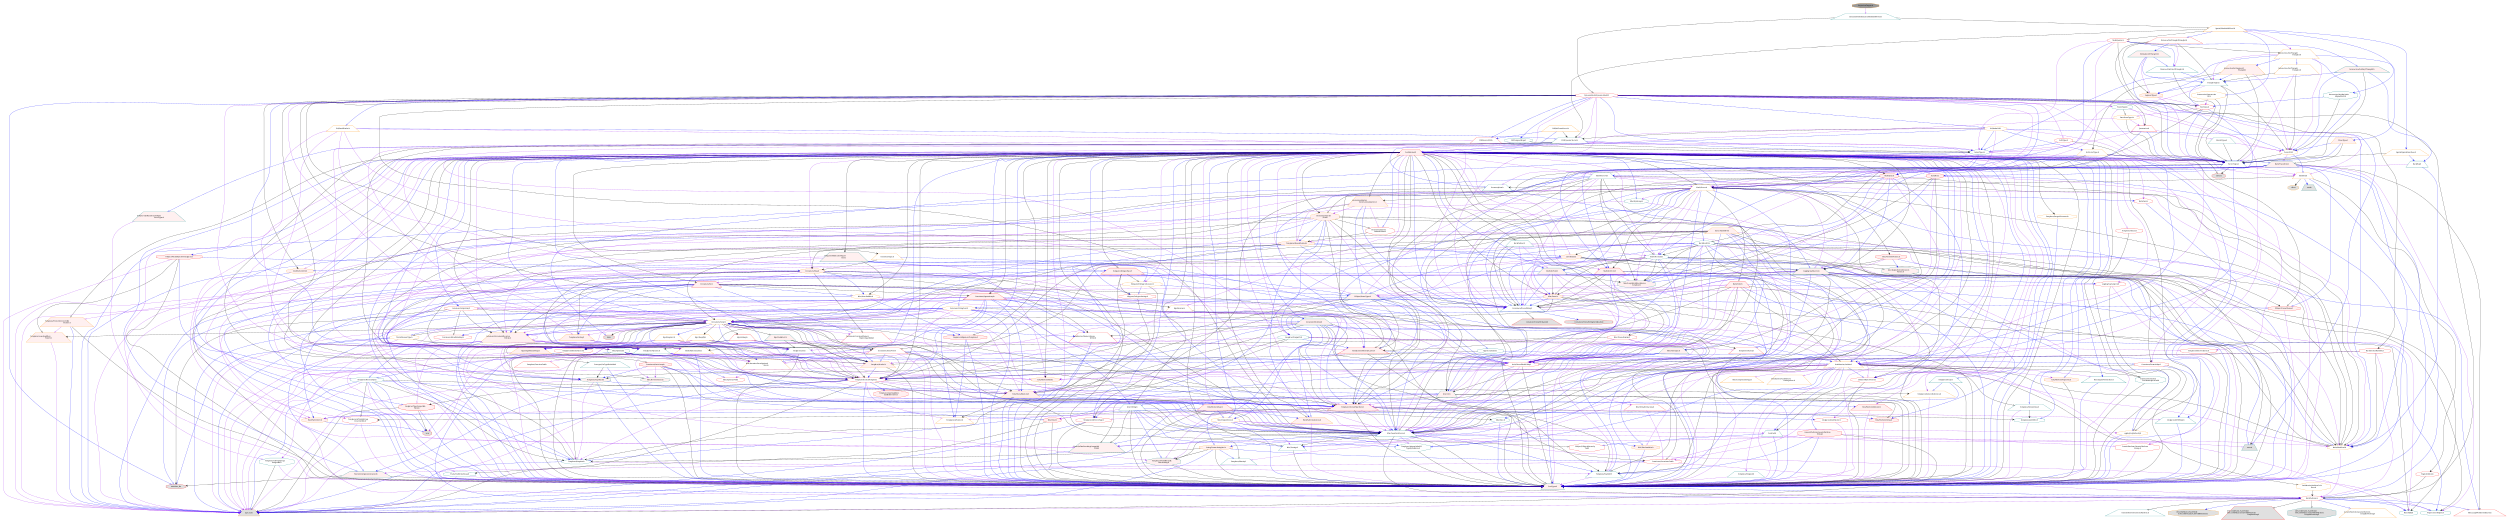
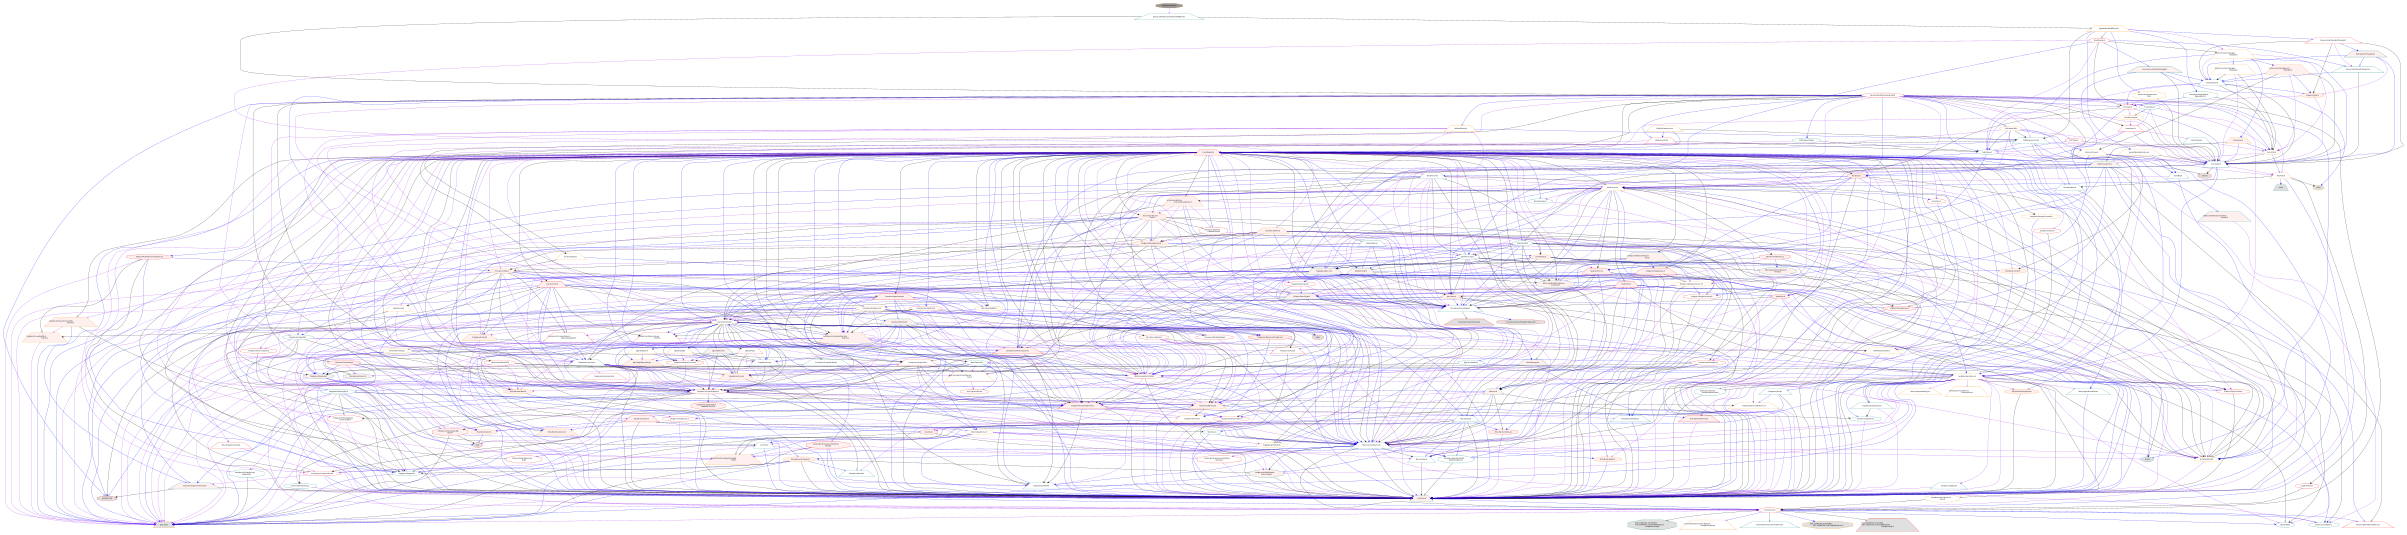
(2319, 109) -> (2279, 95)
(159, 217) -> (2224, 217)
(1795, 251) -> (1672, 291)
(558, 318) -> (984, 346)
(1097, 447) -> (734, 459)
(2250, 447) -> (2147, 459)
